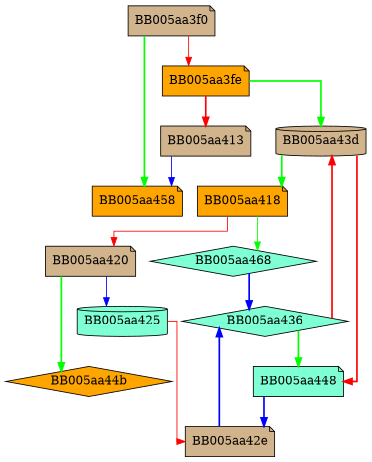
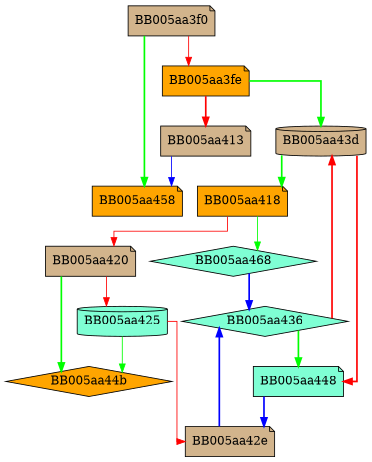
(106, 287) -> (106, 287)
none -> (122, 350)
